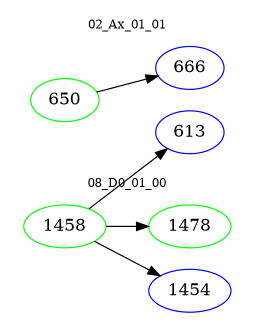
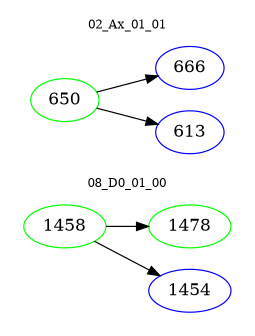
(123, 182) -> (121, 115)
